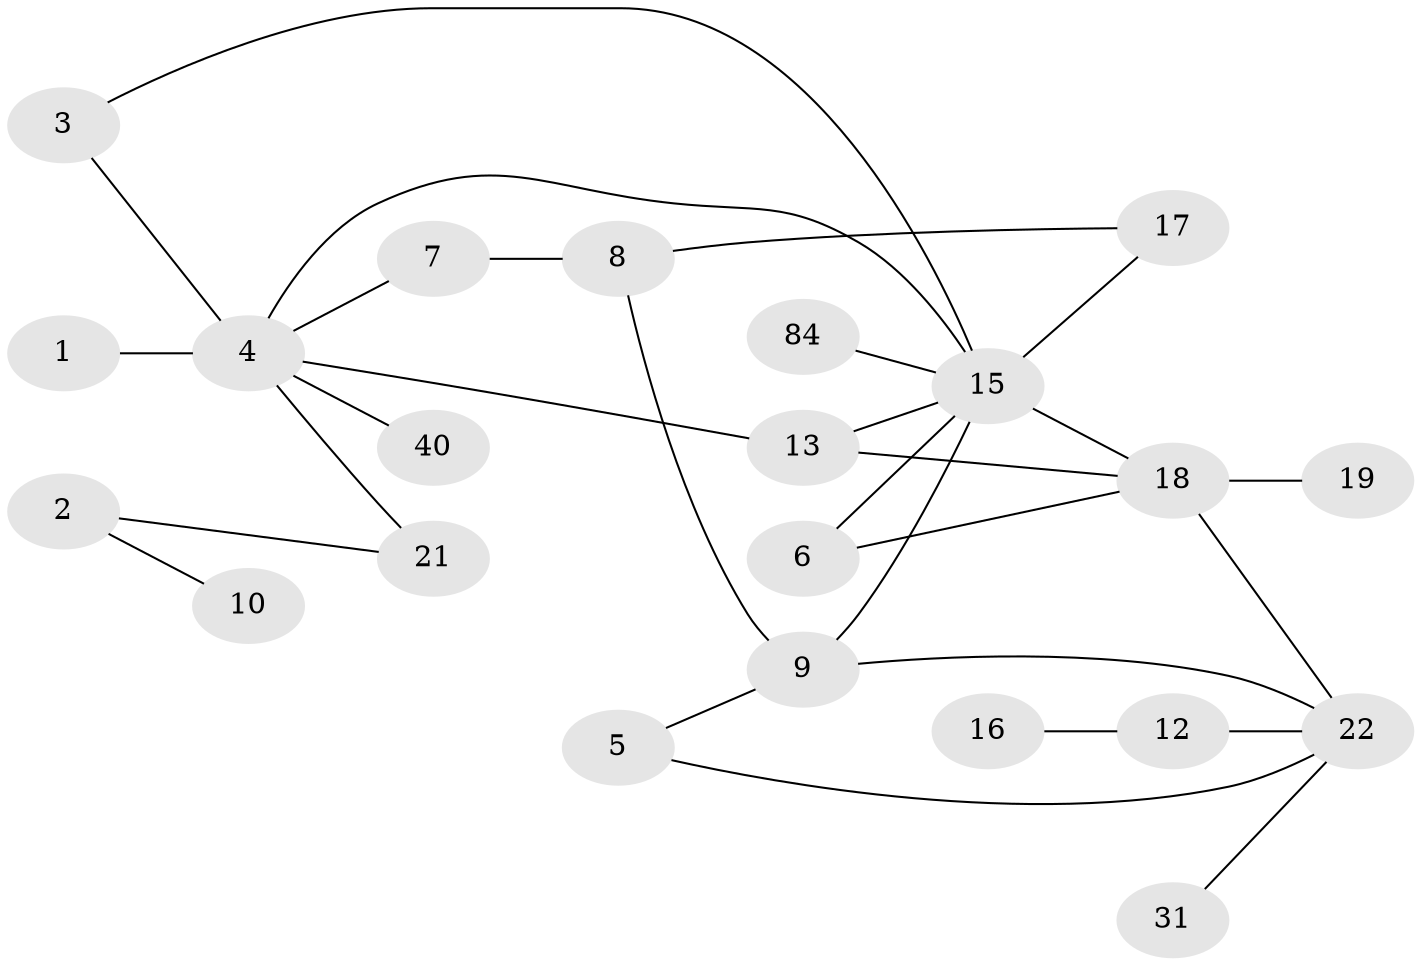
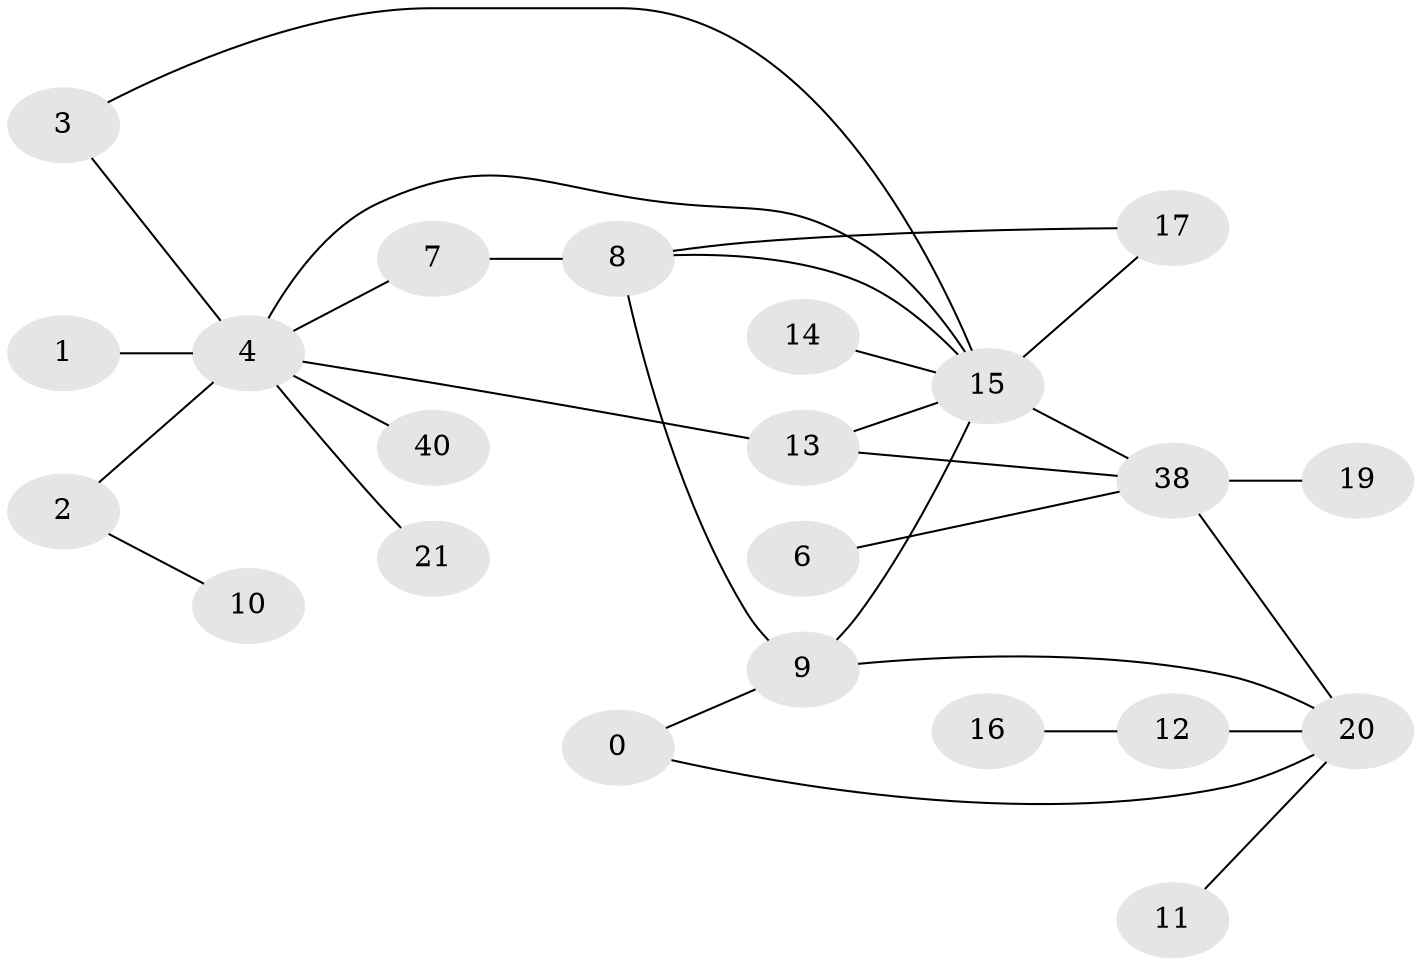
(803, 337) -> (803, 337)
(896, 472) -> (828, 271)
(1173, 481) -> (1173, 481)
(249, 535) -> (156, 432)
(1358, 731) -> (1358, 731)
(618, 748) -> (618, 748)
(1173, 920) -> (1173, 920)
